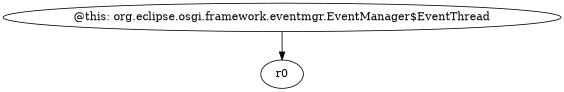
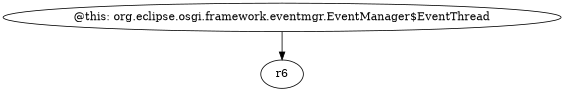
(282, 74) -> (282, 74)
